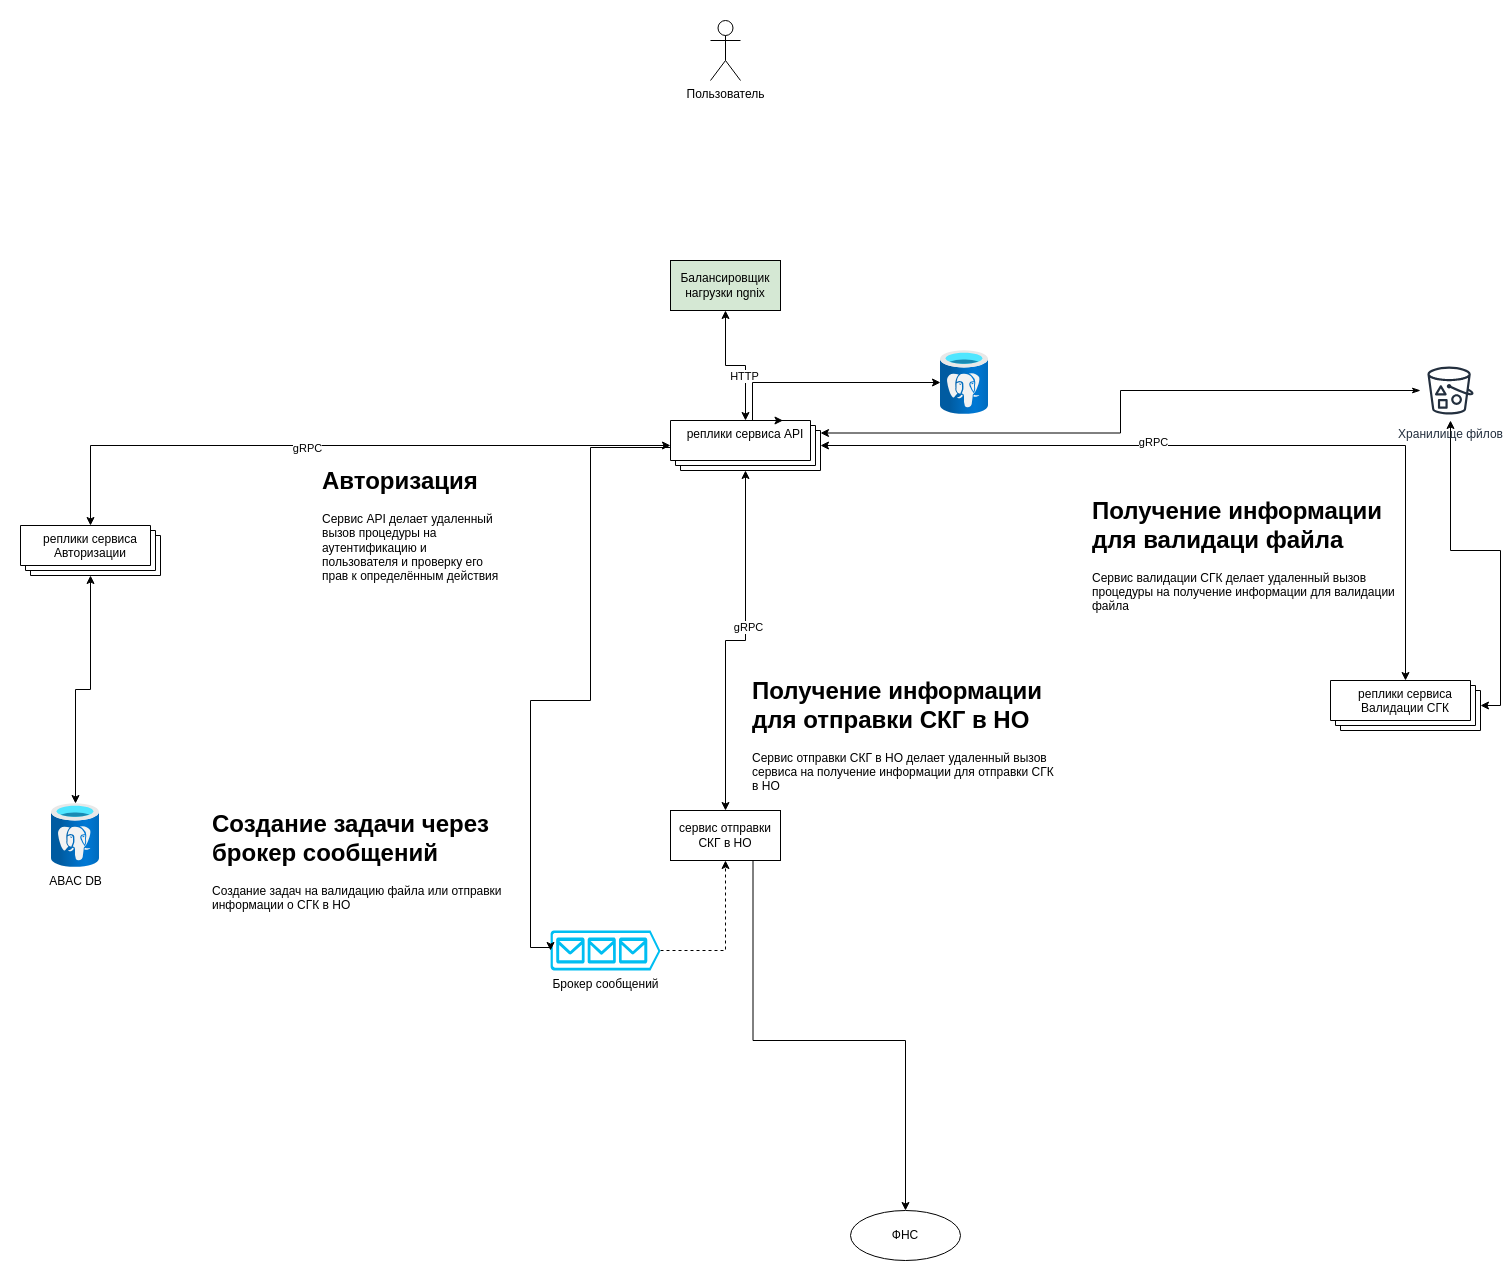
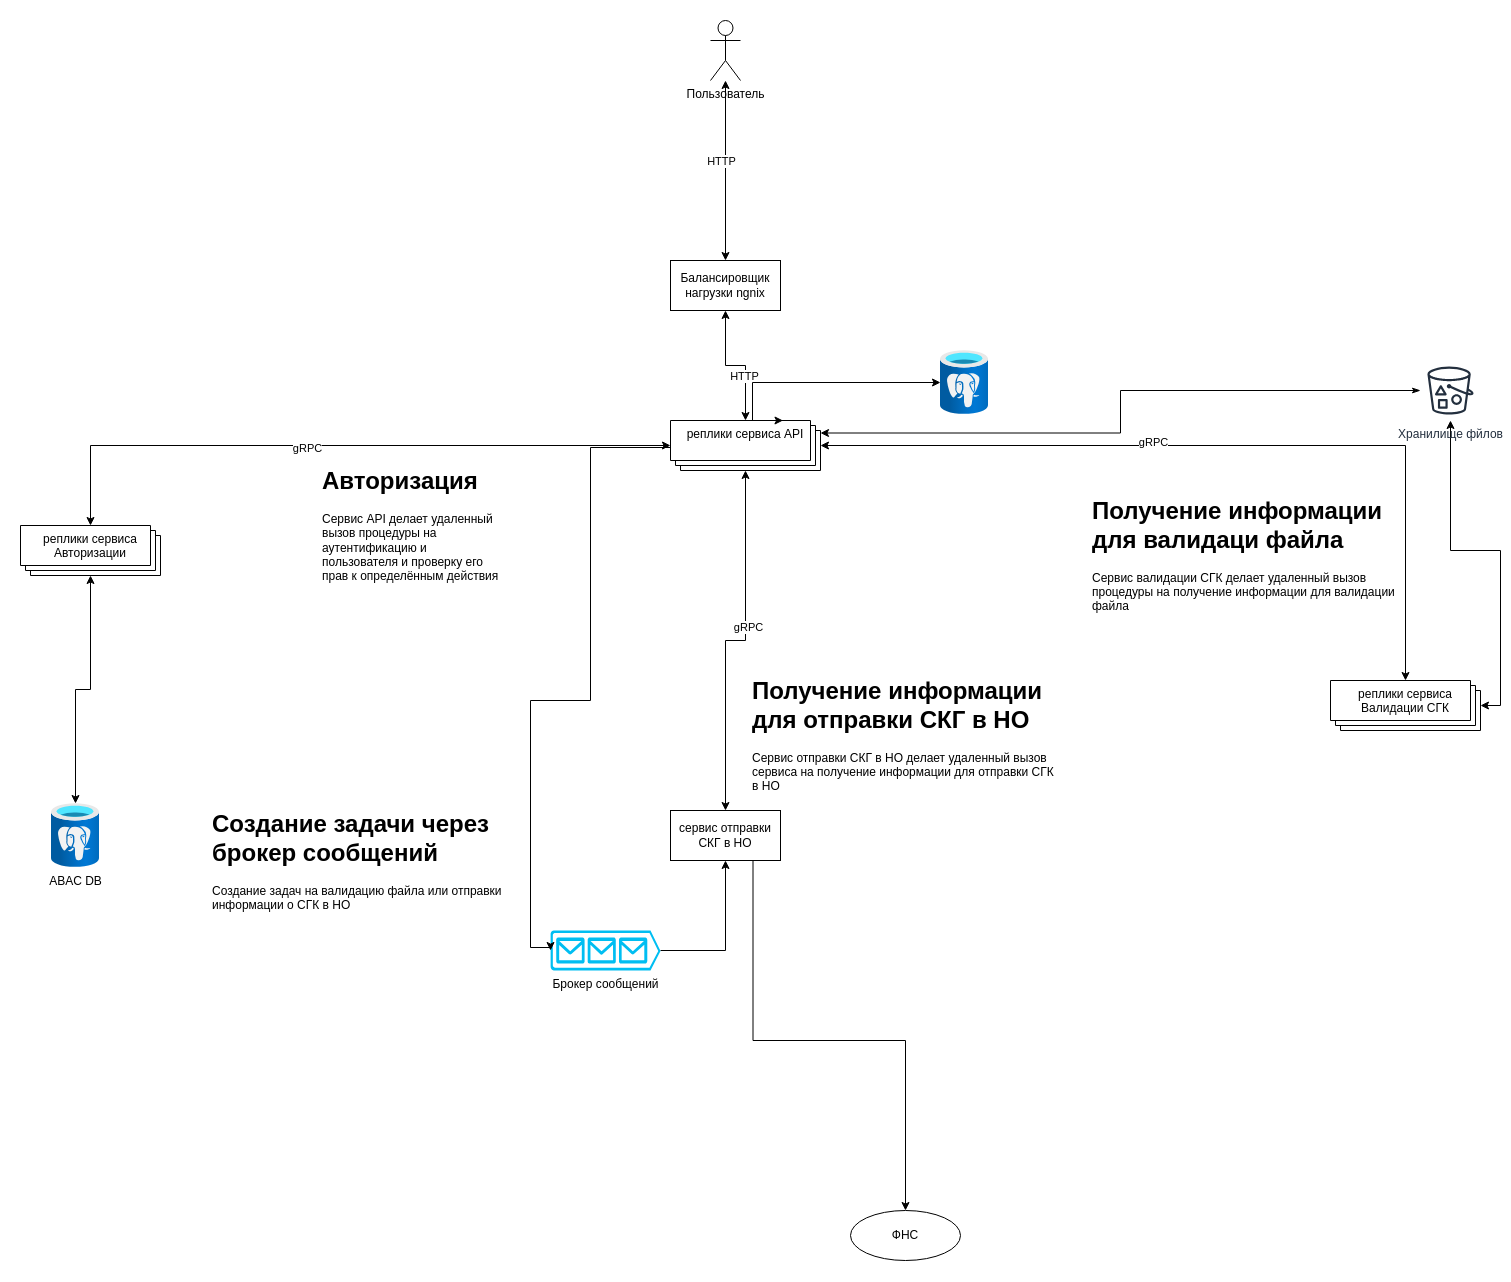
none -> (726, 170)
(726, 286) -> (726, 286)
(726, 941) -> (726, 941)
